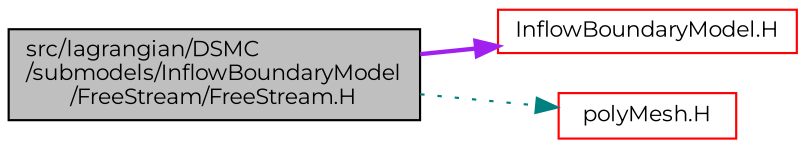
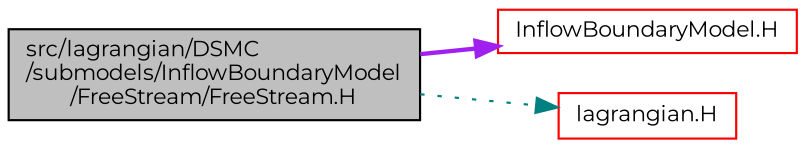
(647, 116) -> (647, 116)
